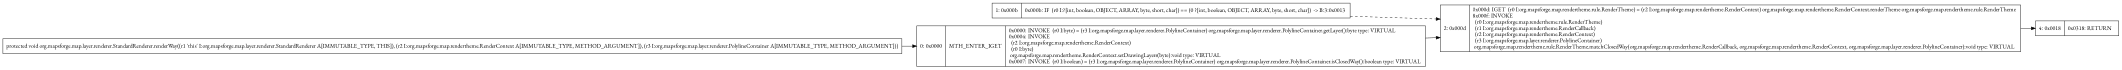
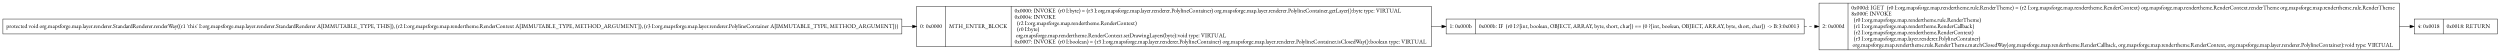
(2092, 28) -> (2470, 26)
(1431, 38) -> (1437, 26)
(976, 46) -> (978, 26)
